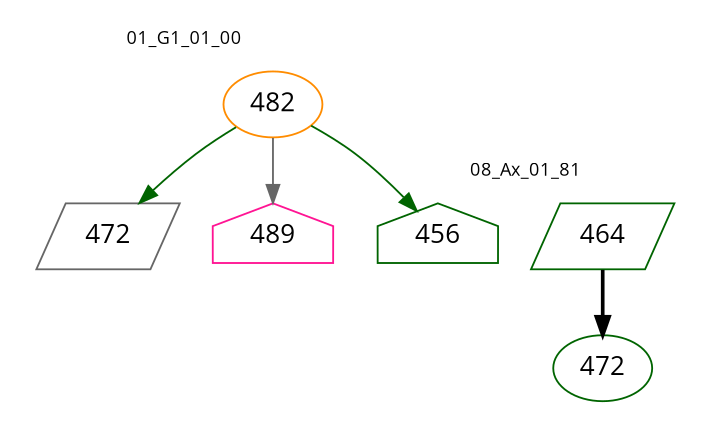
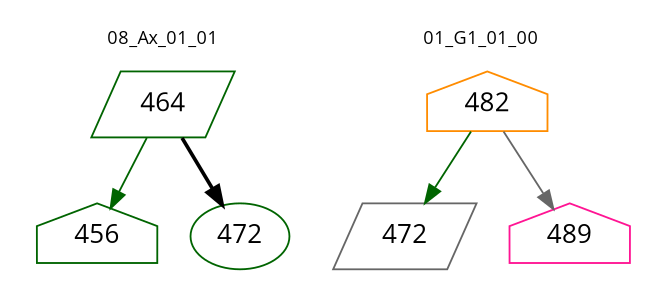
(273, 104) -> (487, 104)
(374, 169) -> (133, 165)
(526, 171) -> (163, 39)
